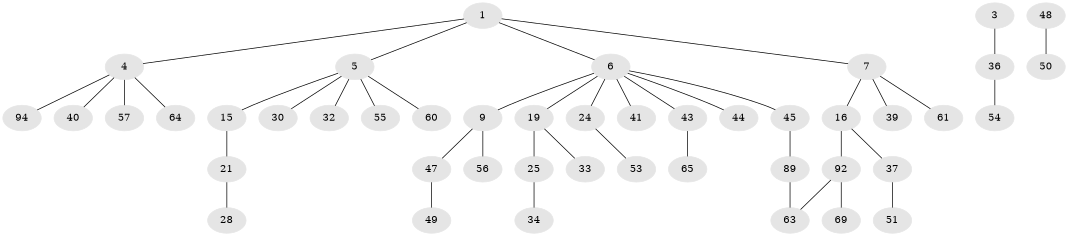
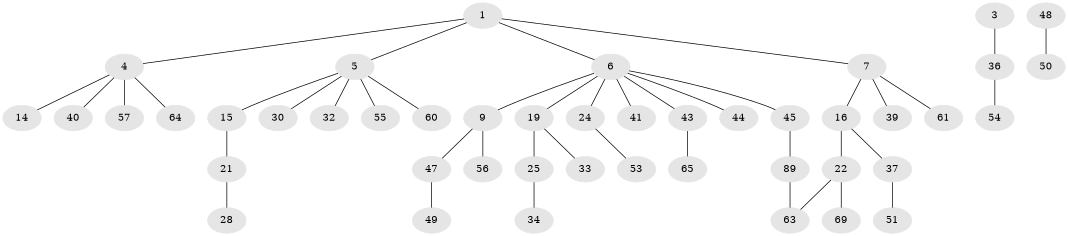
(22, 118) -> (22, 118)
(841, 169) -> (841, 169)
